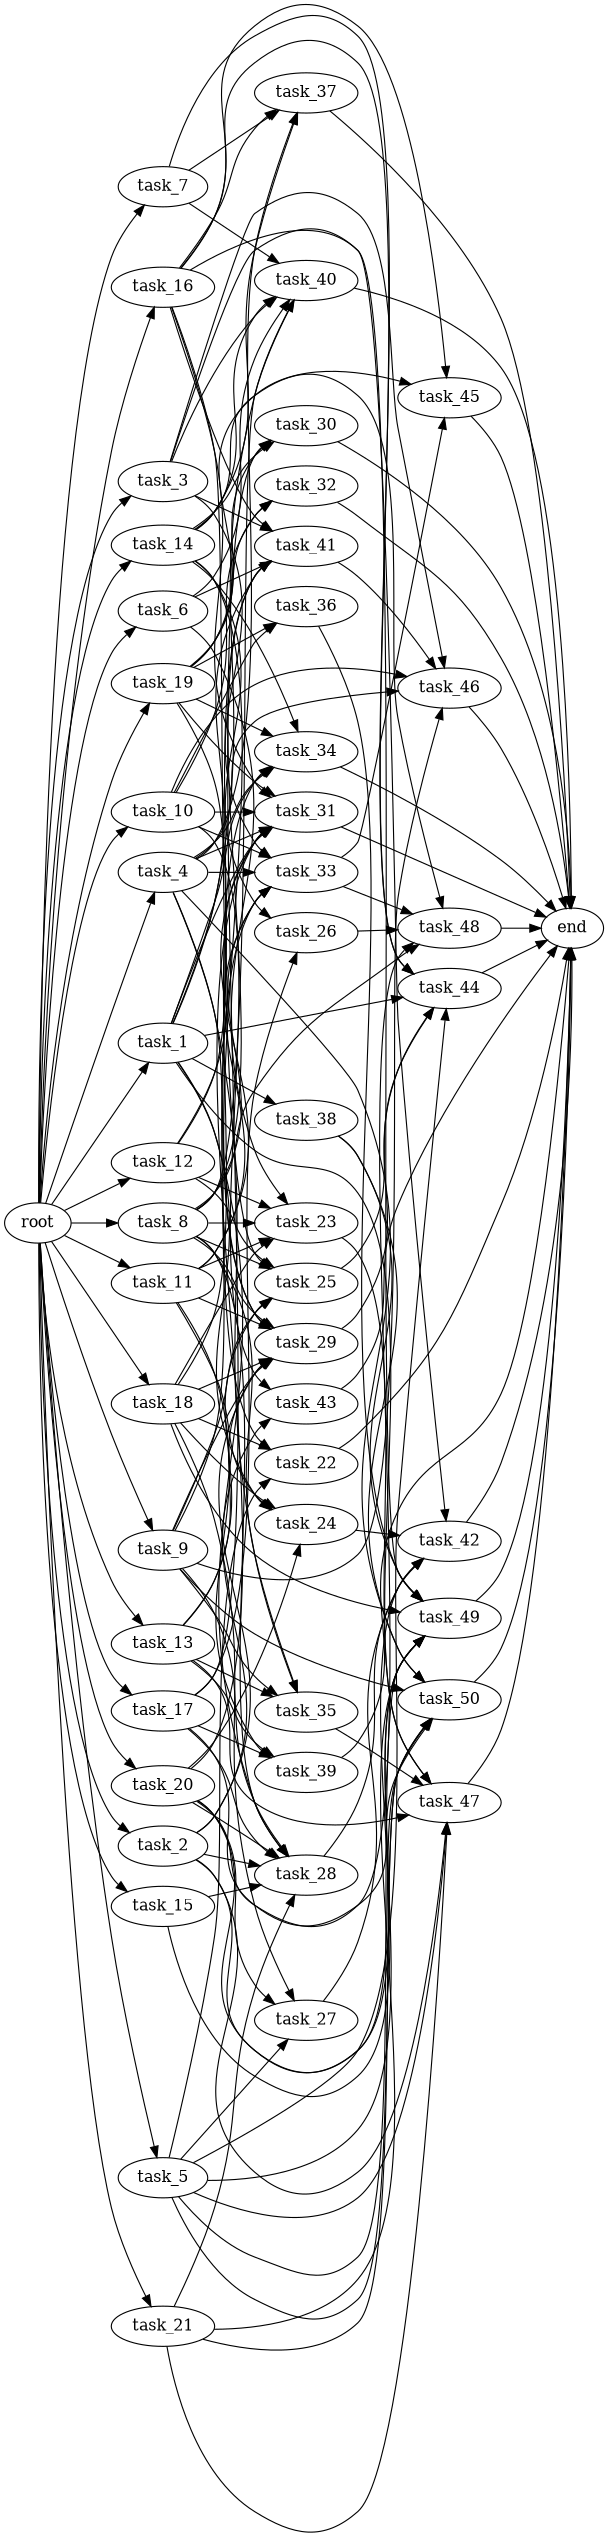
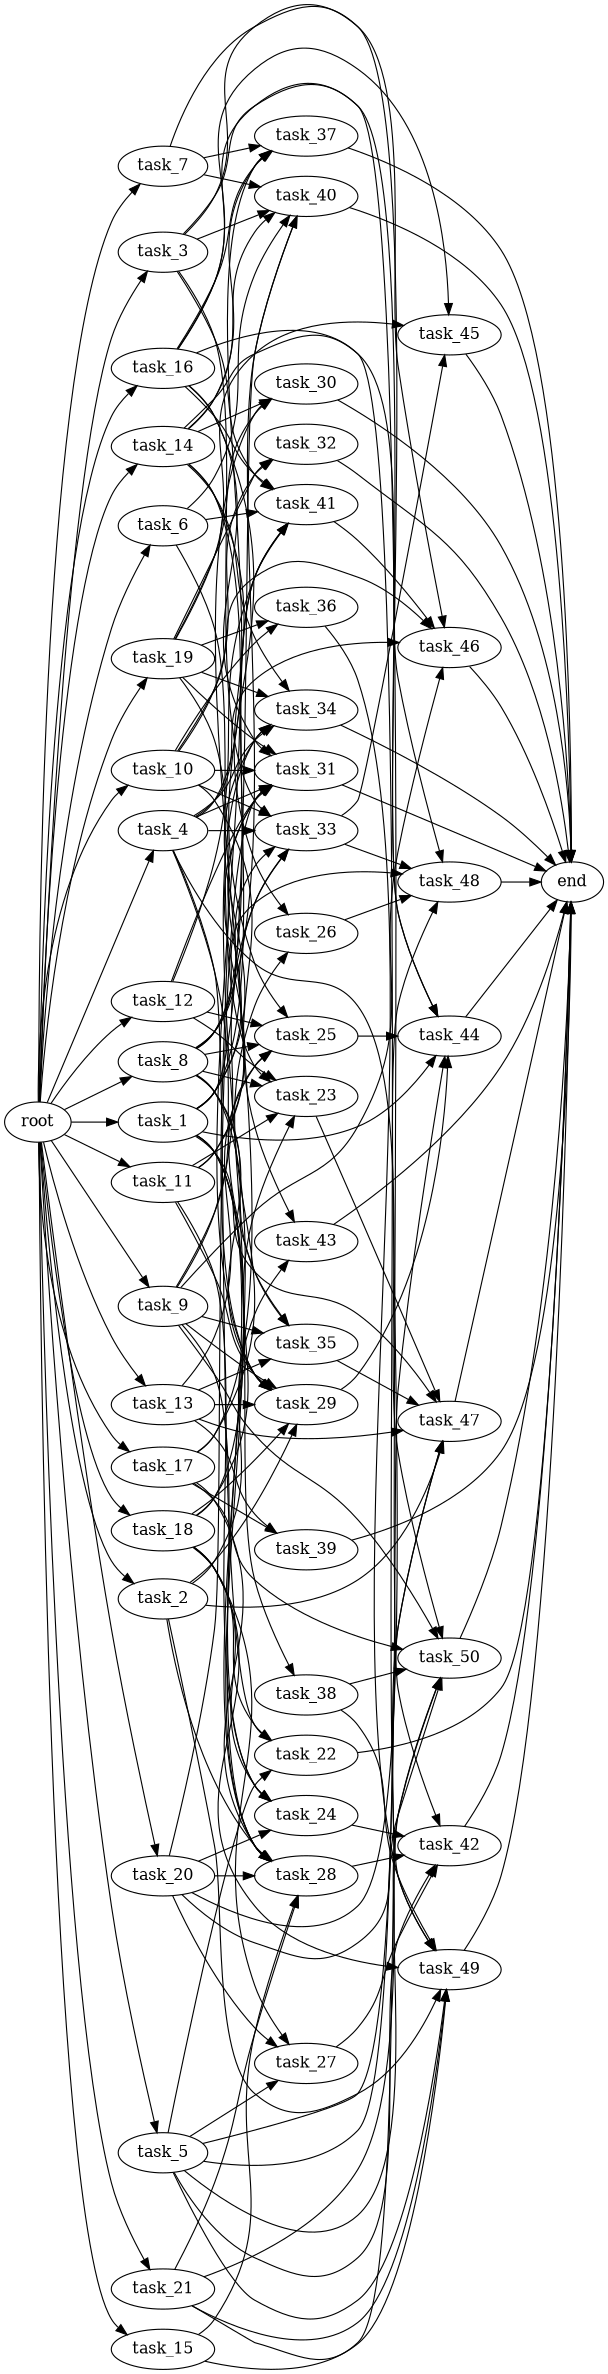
(225, 1527) -> none
